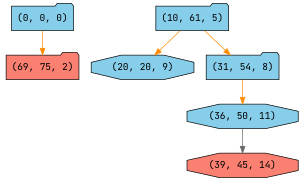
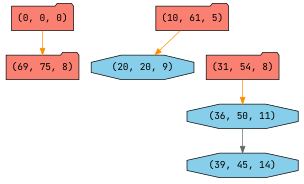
(43, 18) -> (43, 18)
(192, 18) -> (192, 18)
(215, 41) -> none
(43, 67) -> (43, 67)
(243, 67) -> (243, 67)
(243, 165) -> (243, 165)
